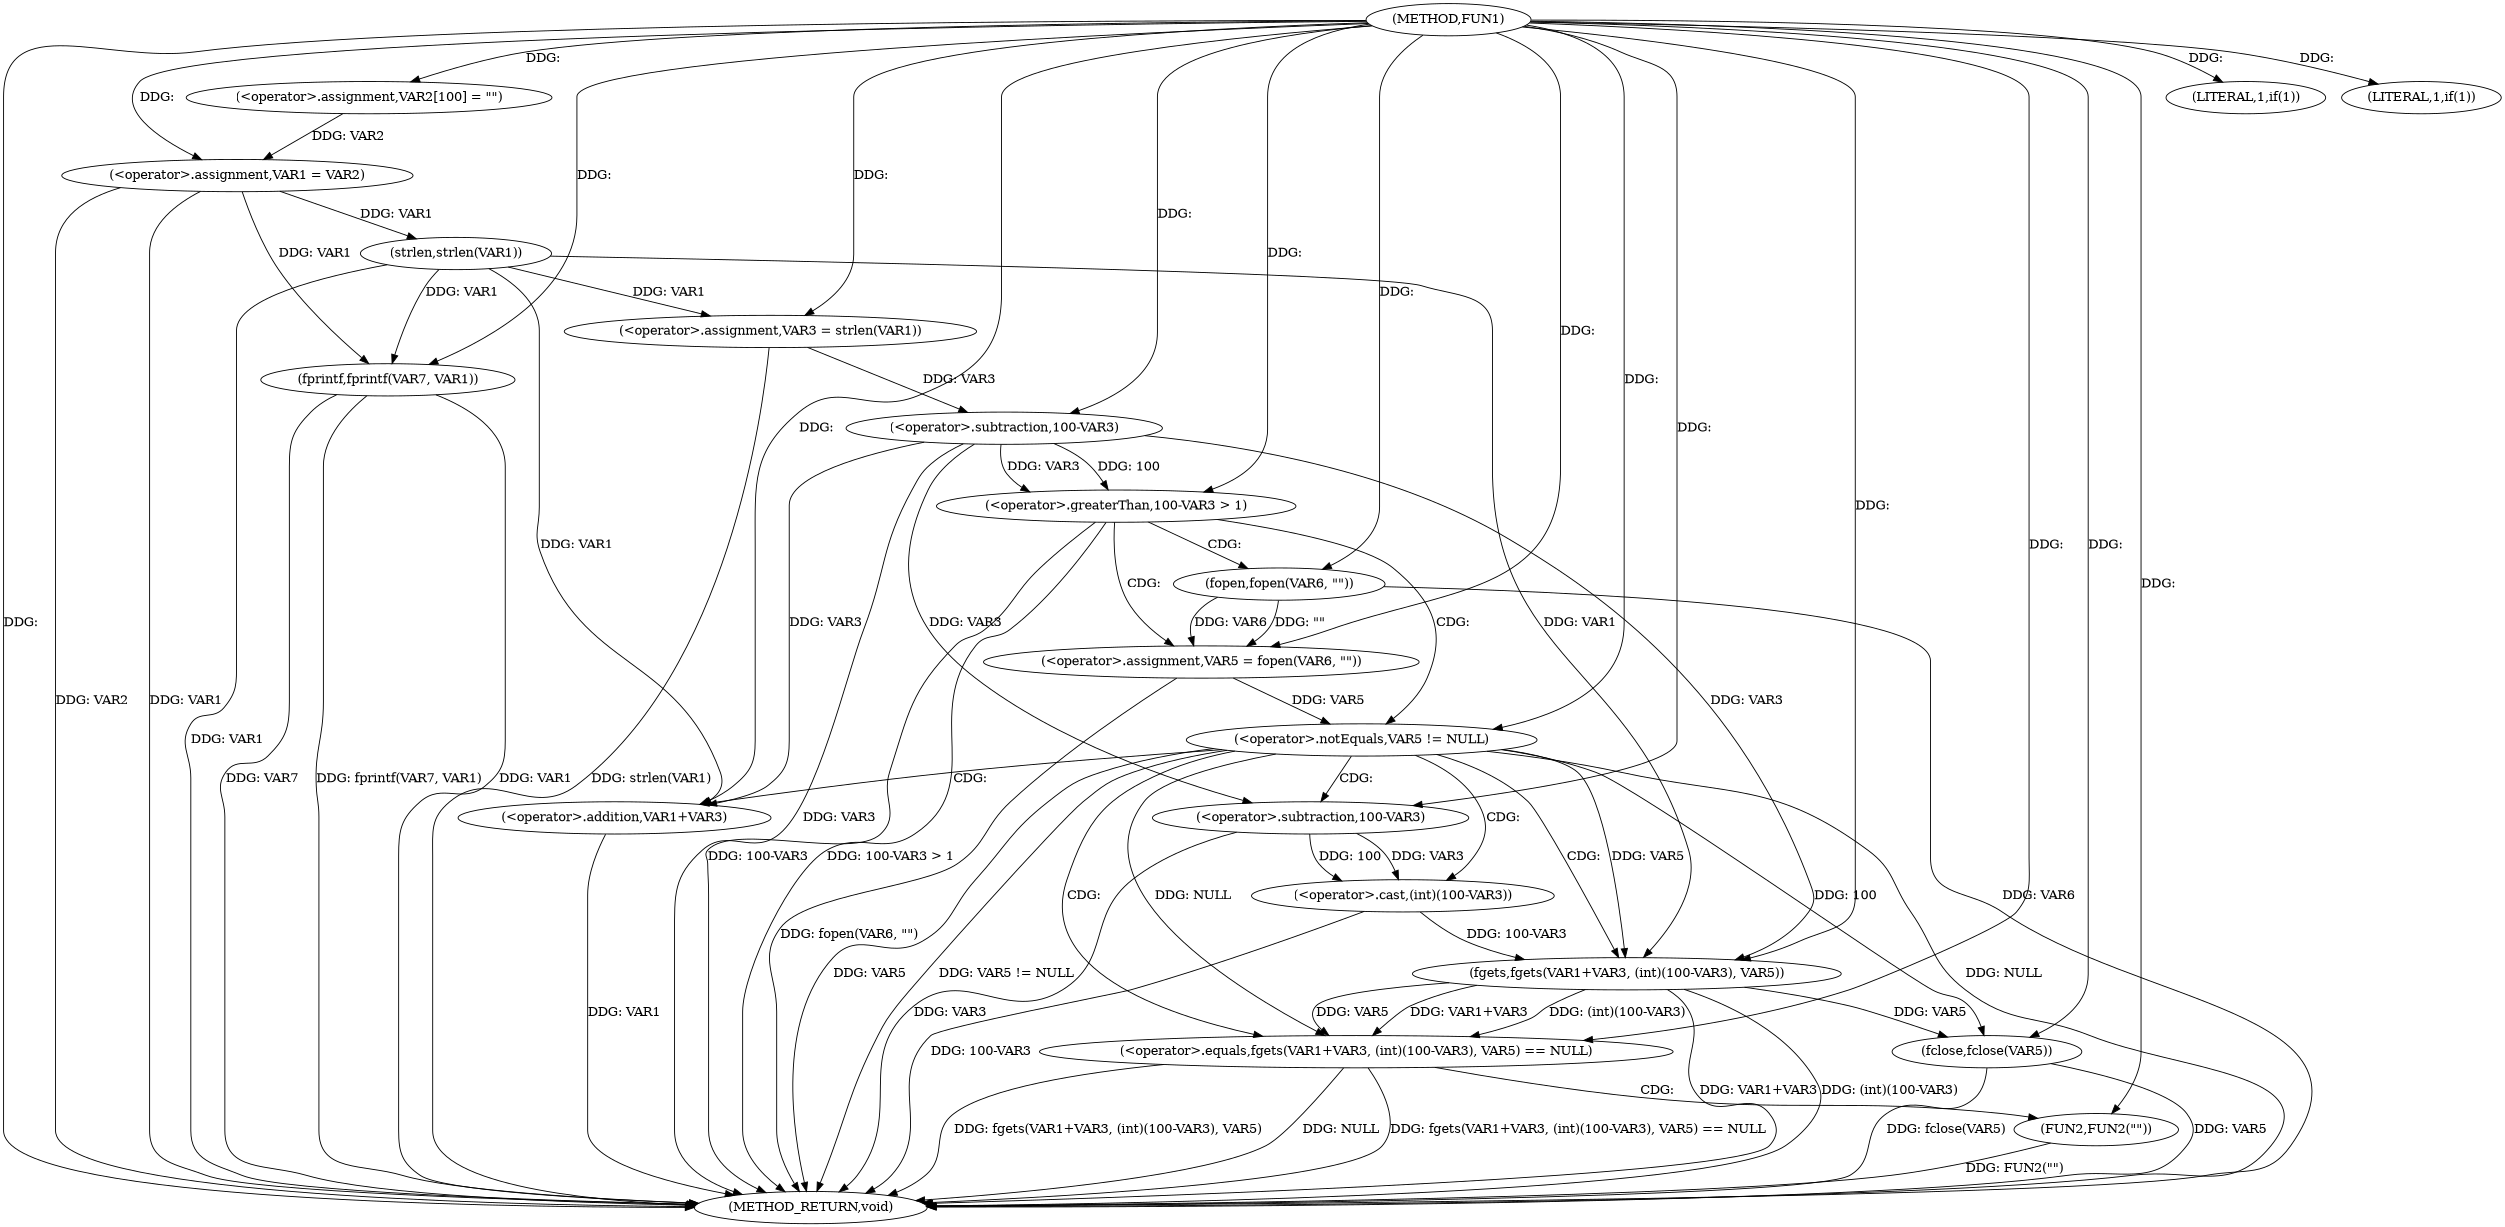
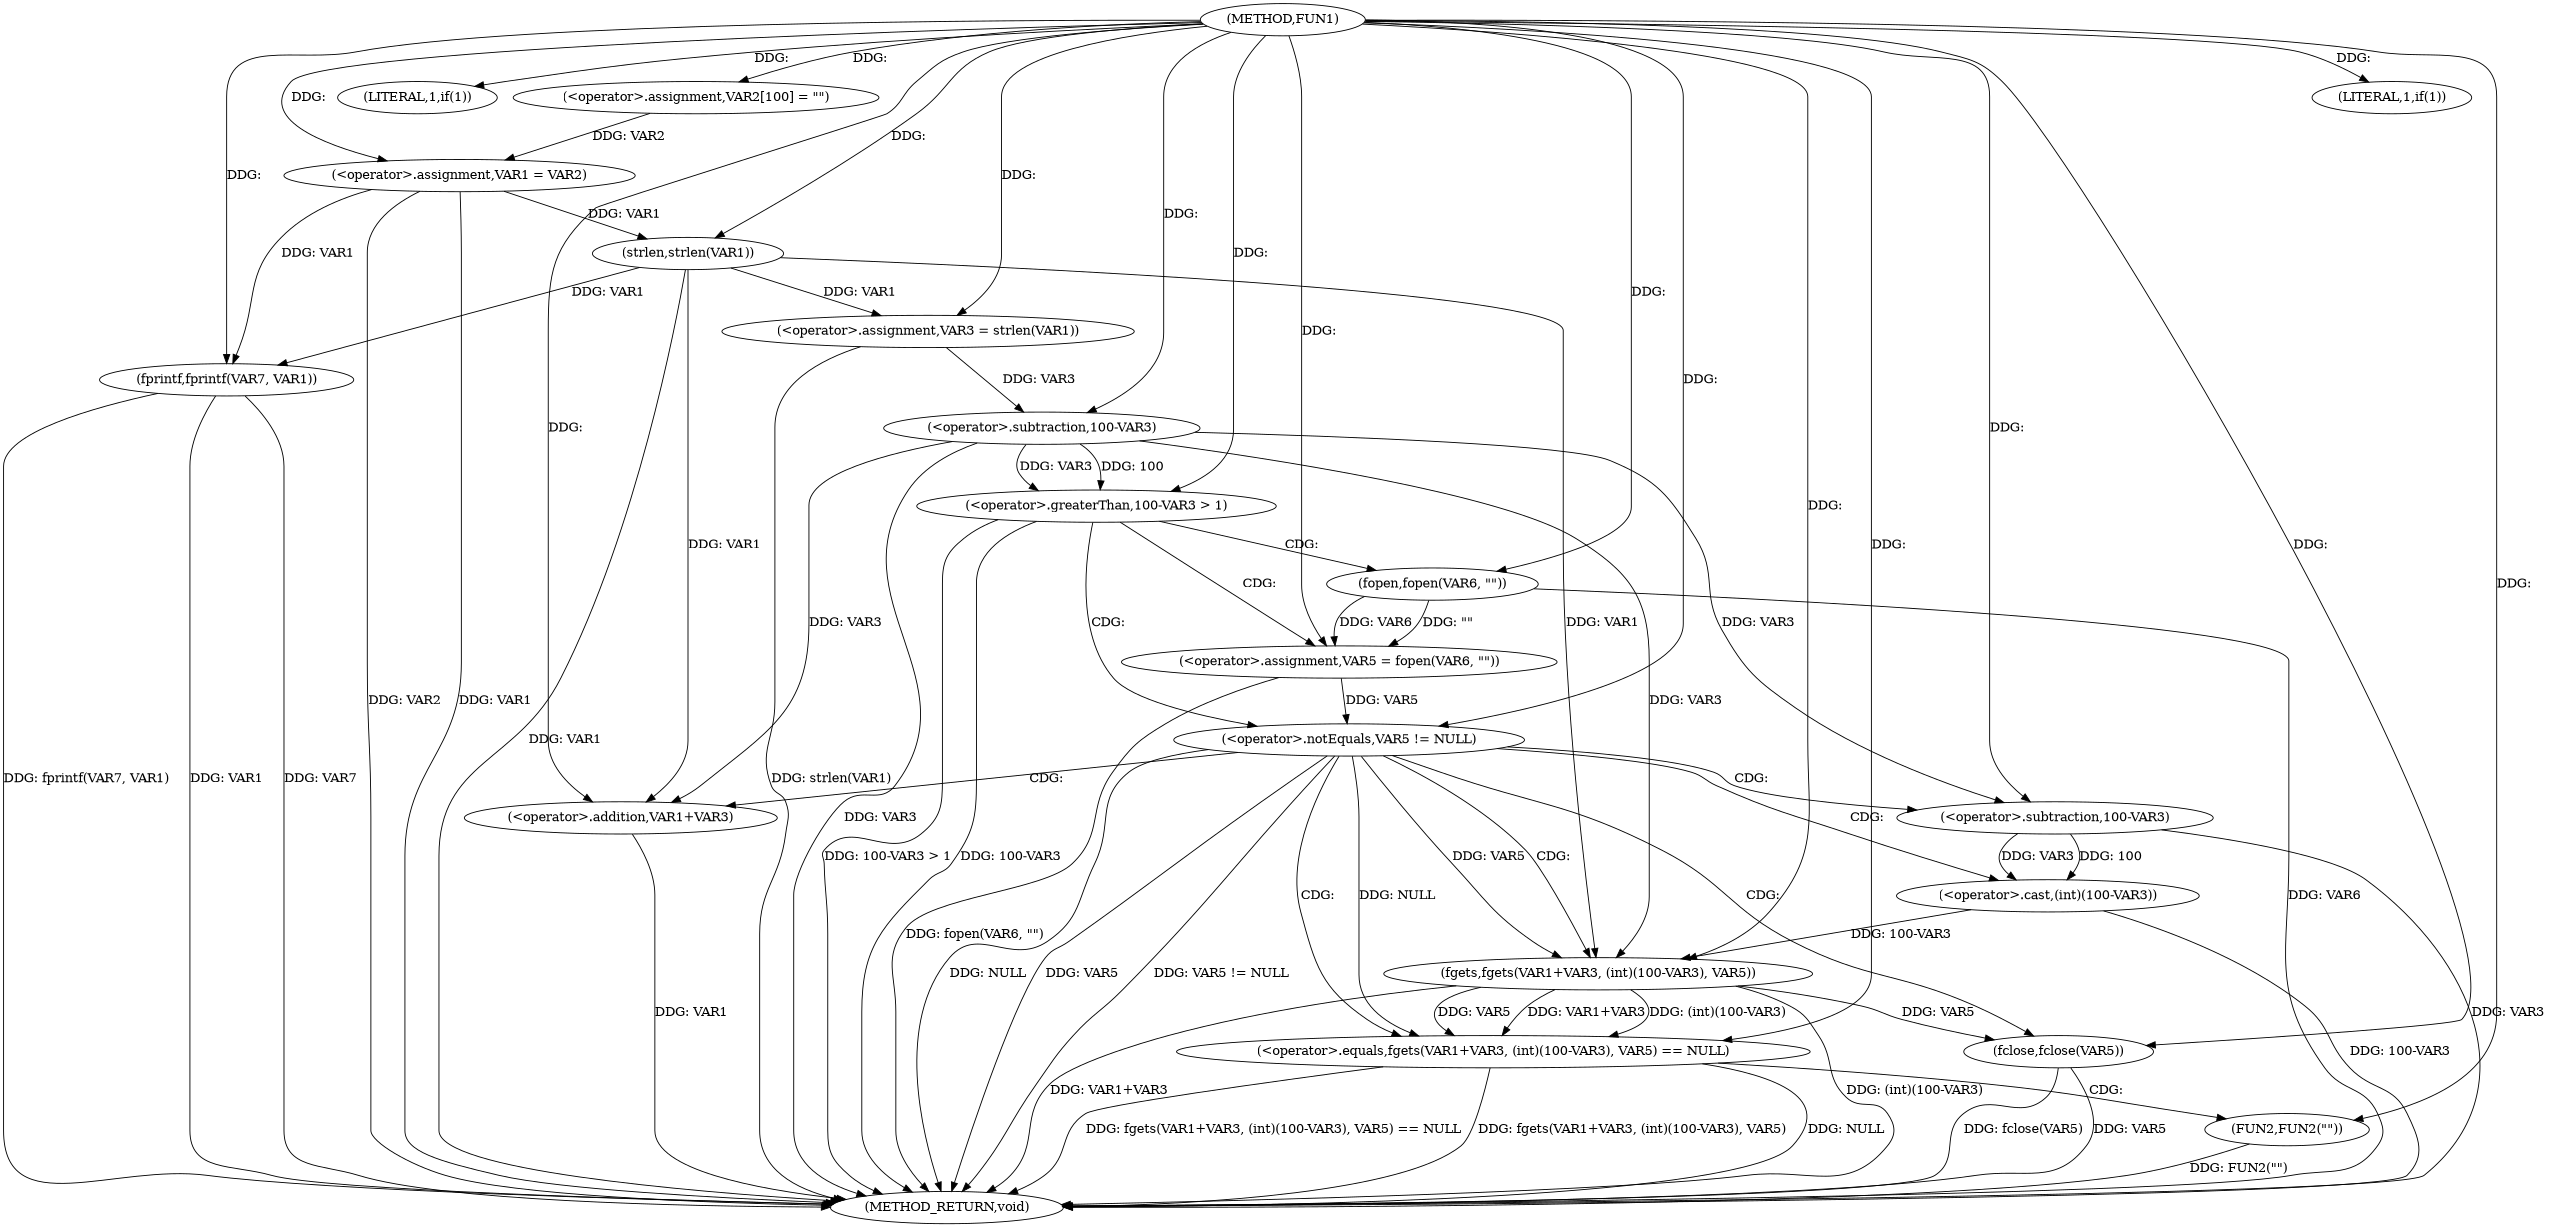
(4, 265) -> (947, 85)
(1845, 896) -> (1765, 896)
